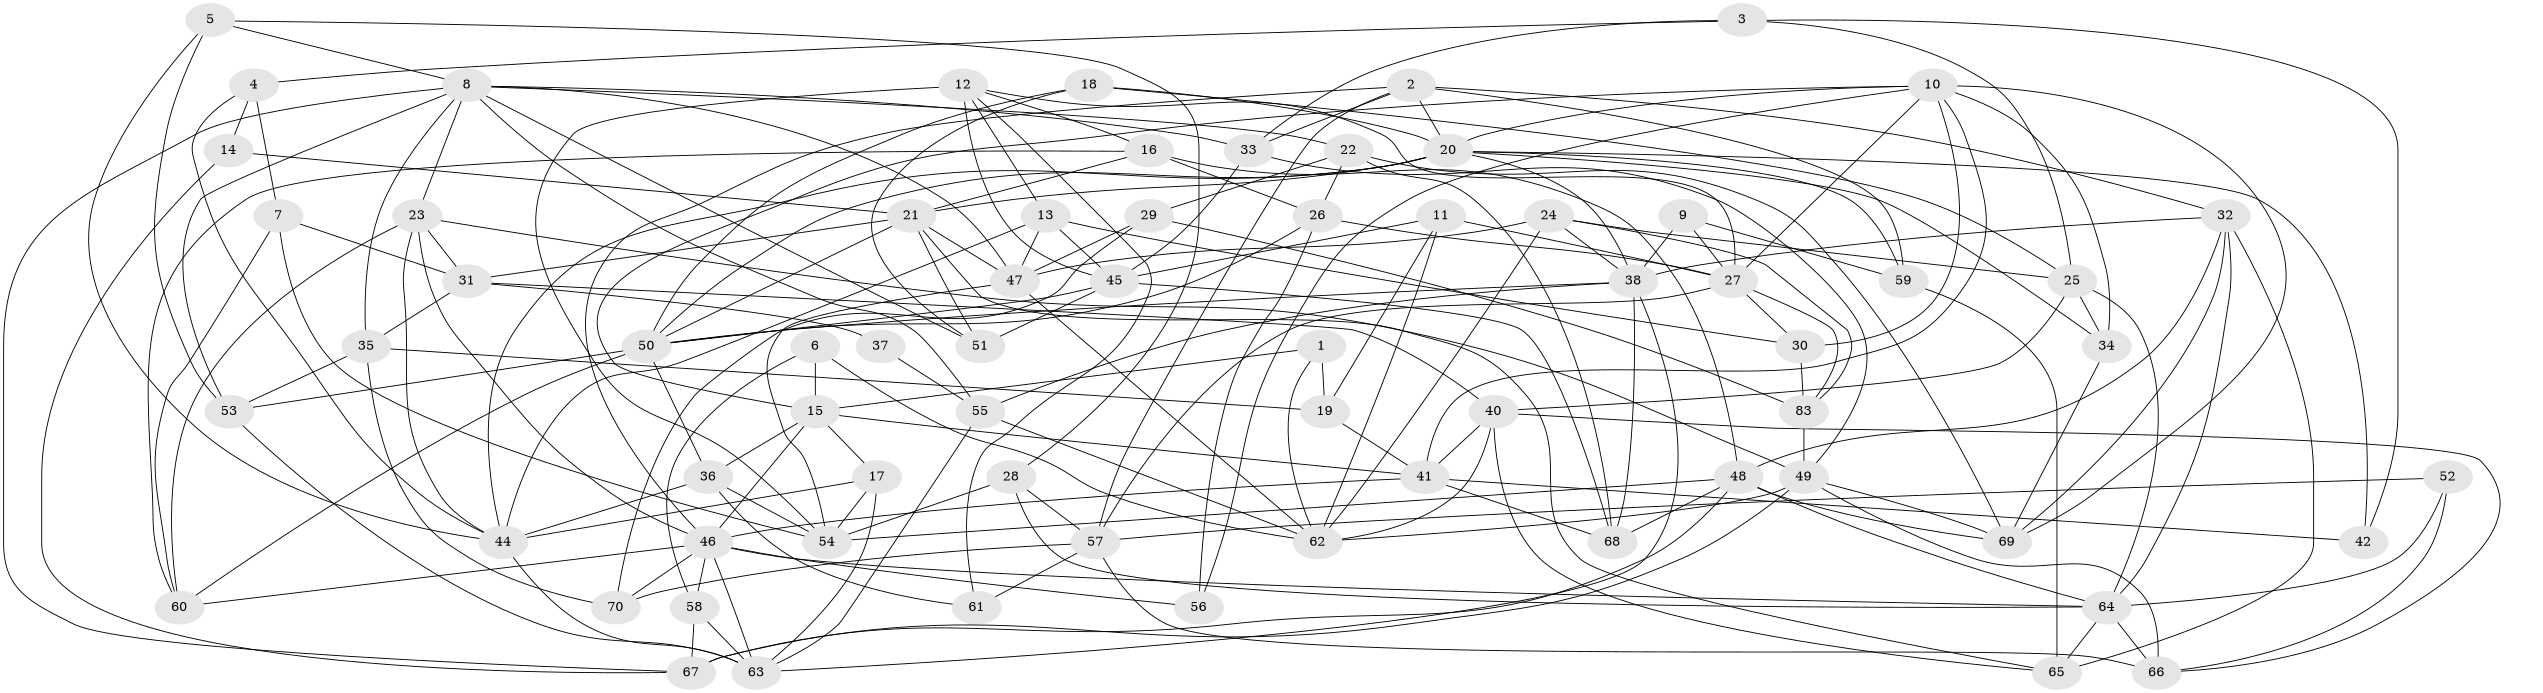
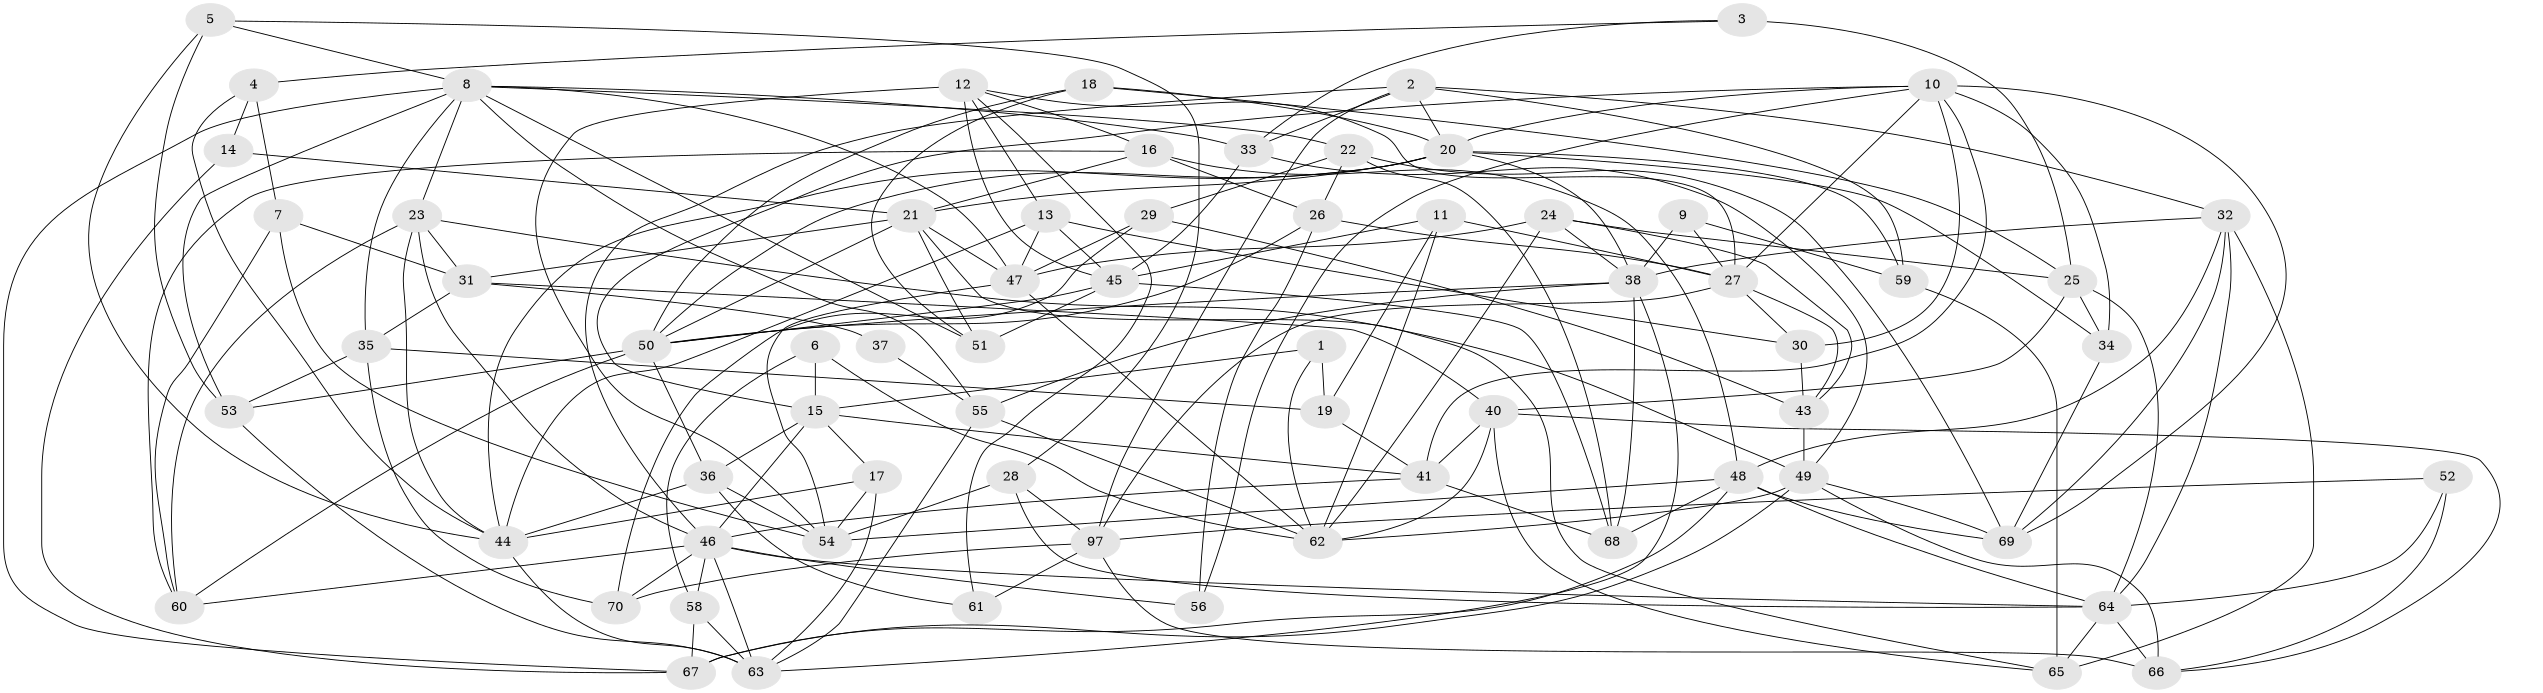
(1804, 412) -> (1804, 412)
(1096, 542) -> (1096, 542)
(2363, 542) -> none
